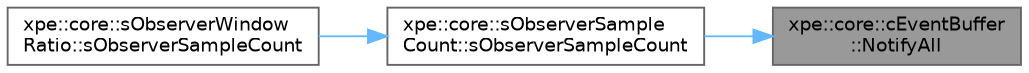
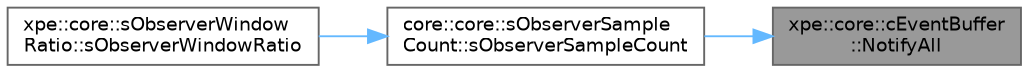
(163, 36) -> (163, 36)
(546, 36) -> (546, 36)
